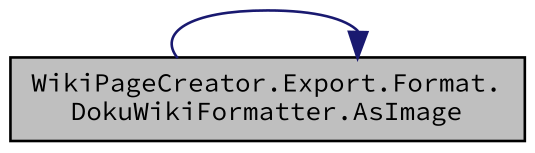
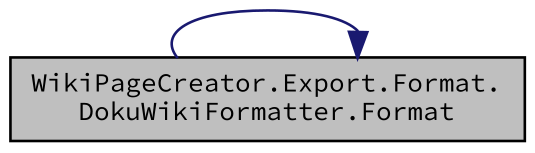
(268, 99) -> (268, 99)
